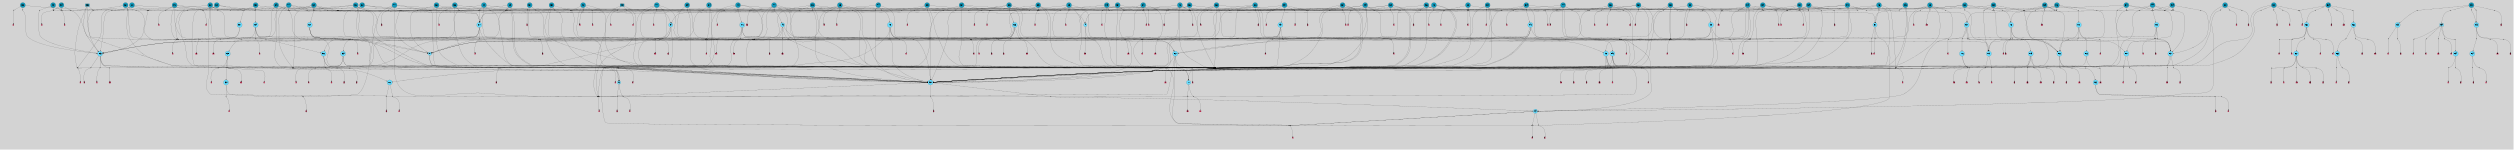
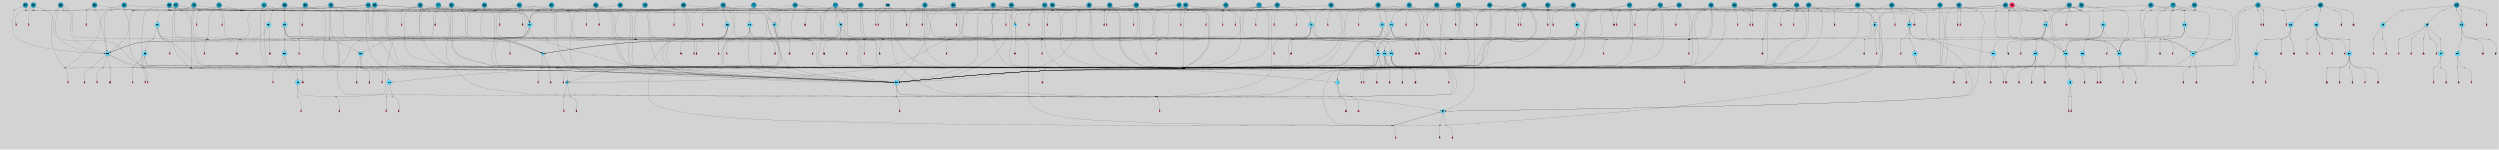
(87, 5) -> (61, 5)
(125, 5) -> none
(1994, 5) -> (2012, 5)
